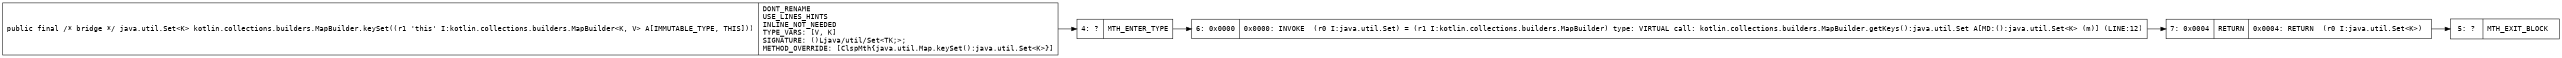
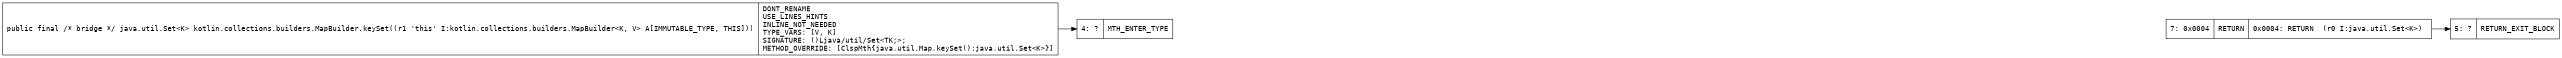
(1669, 29) -> none
(2518, 29) -> (2518, 29)
